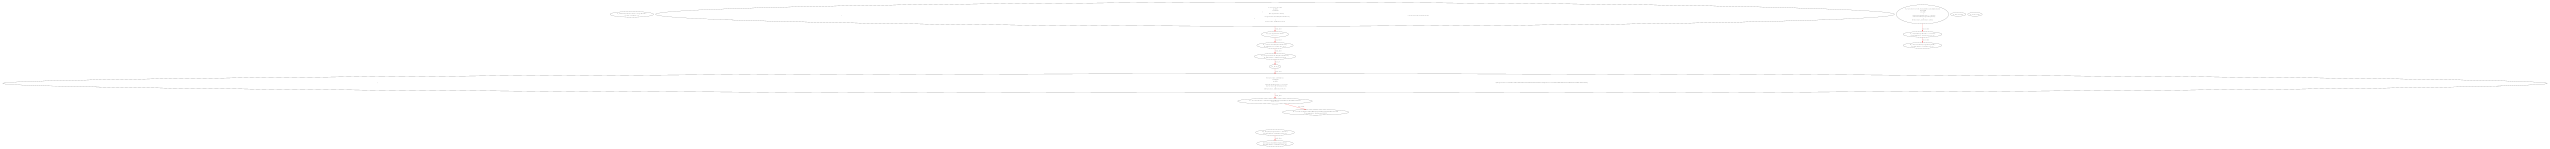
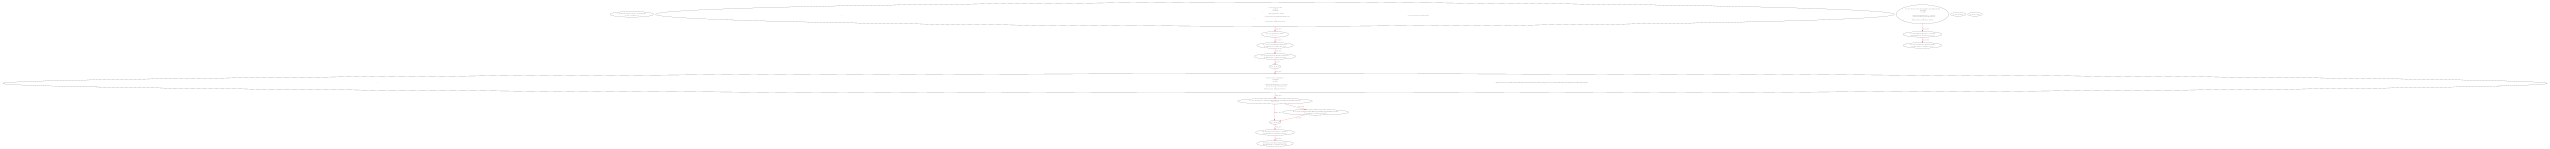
none -> (1275, 122)
